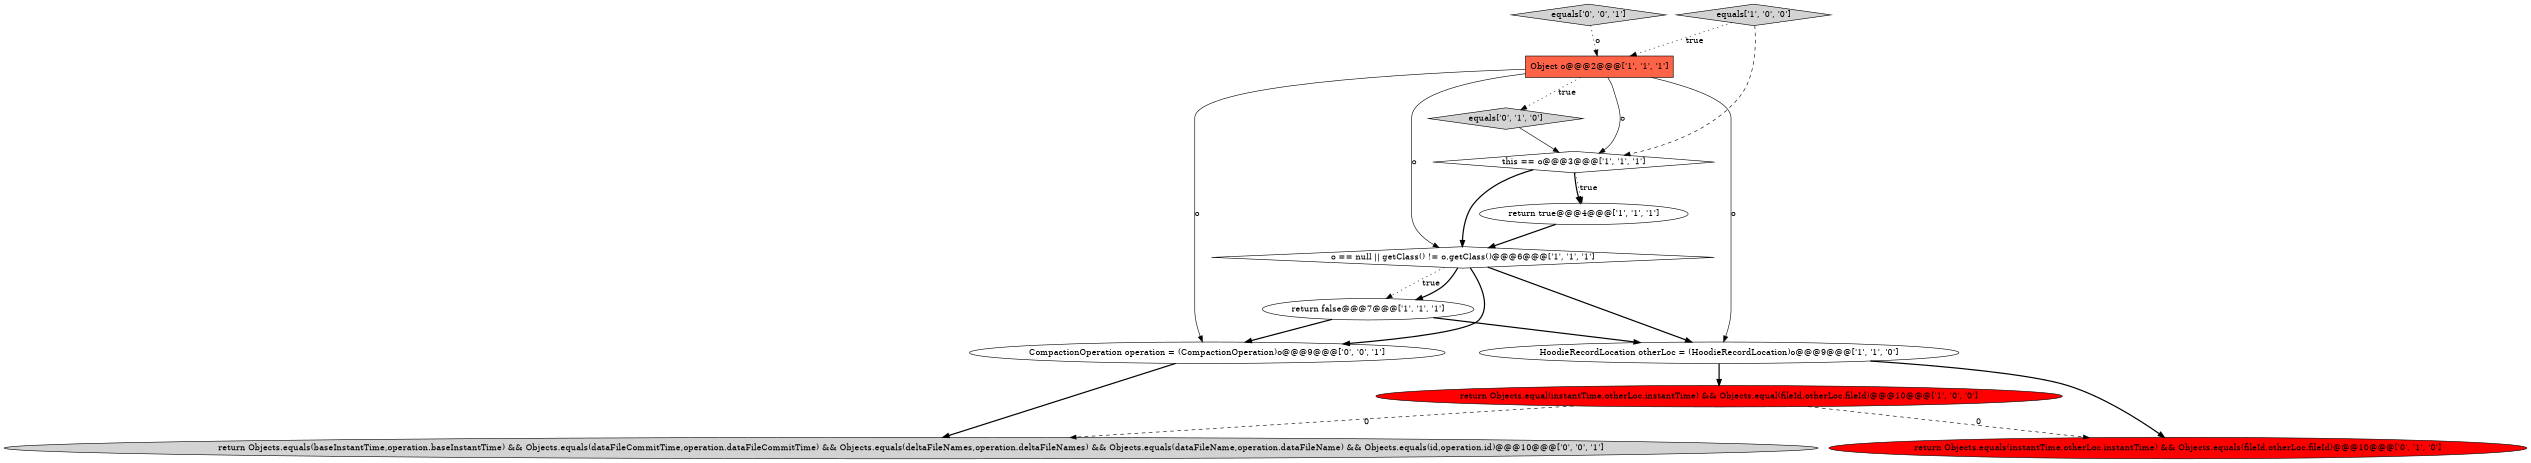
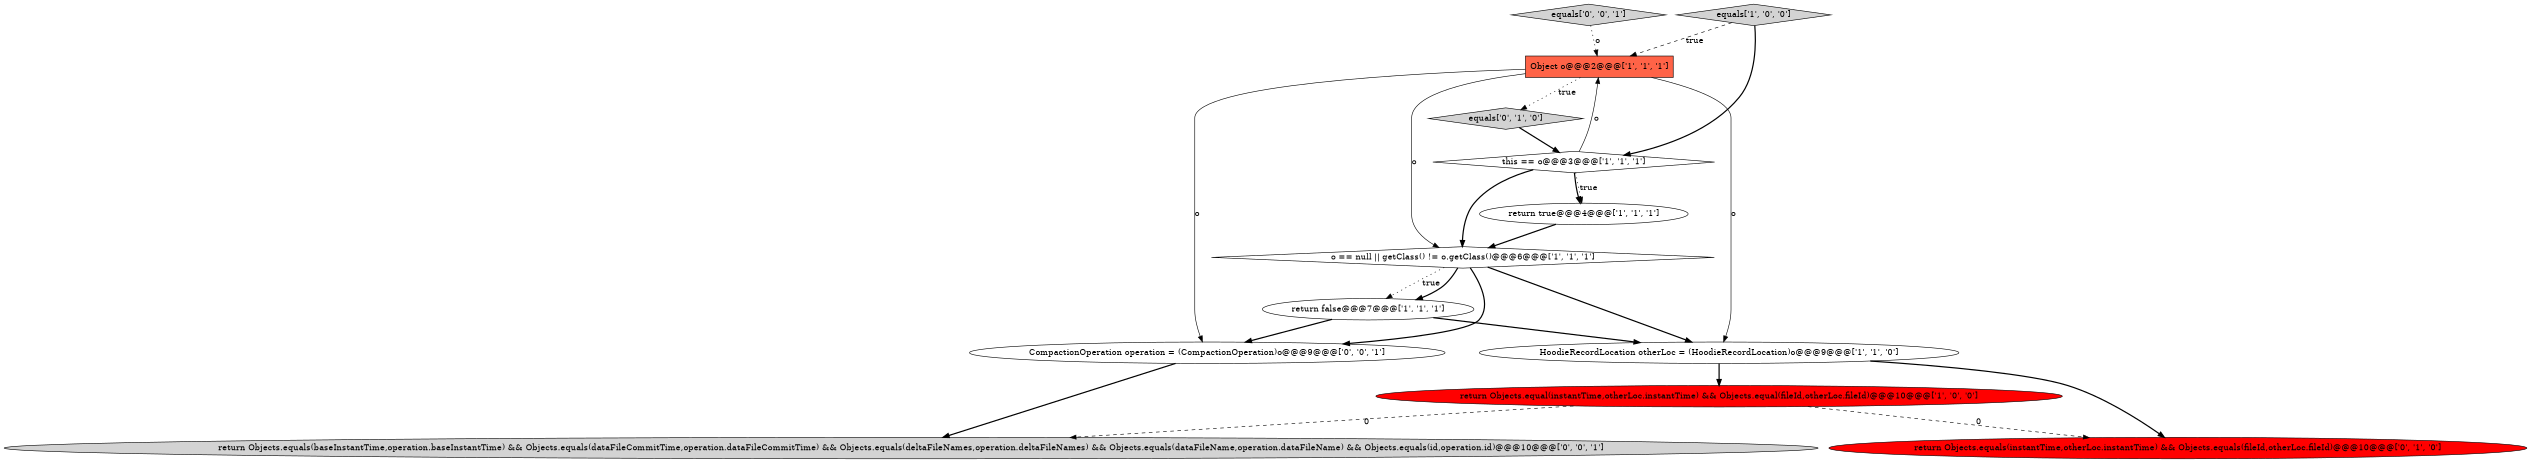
(1684, 38) -> (1684, 38)
(1620, 115) -> (1592, 118)
(1721, 115) -> (1721, 115)
(1537, 138) -> (1537, 138)
